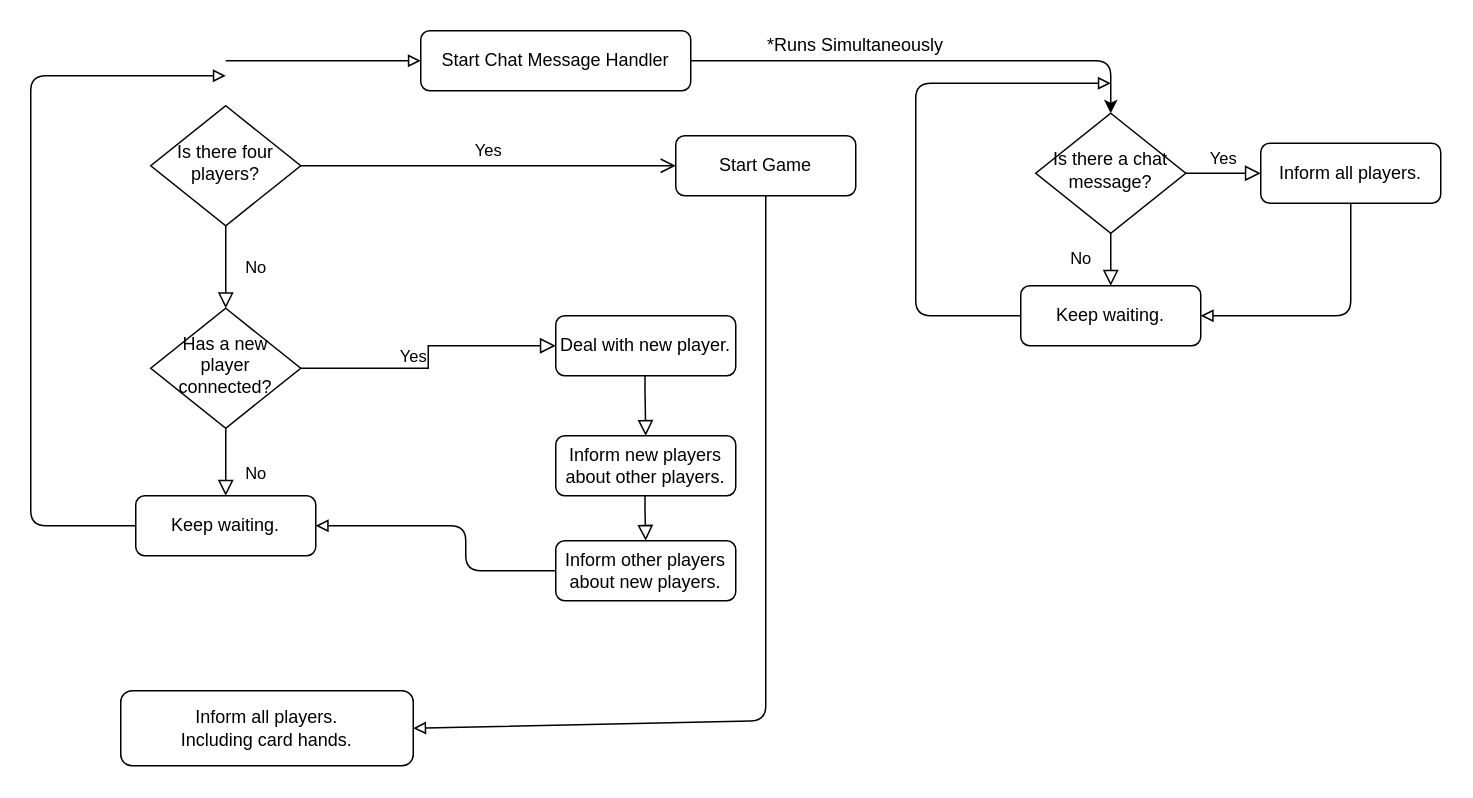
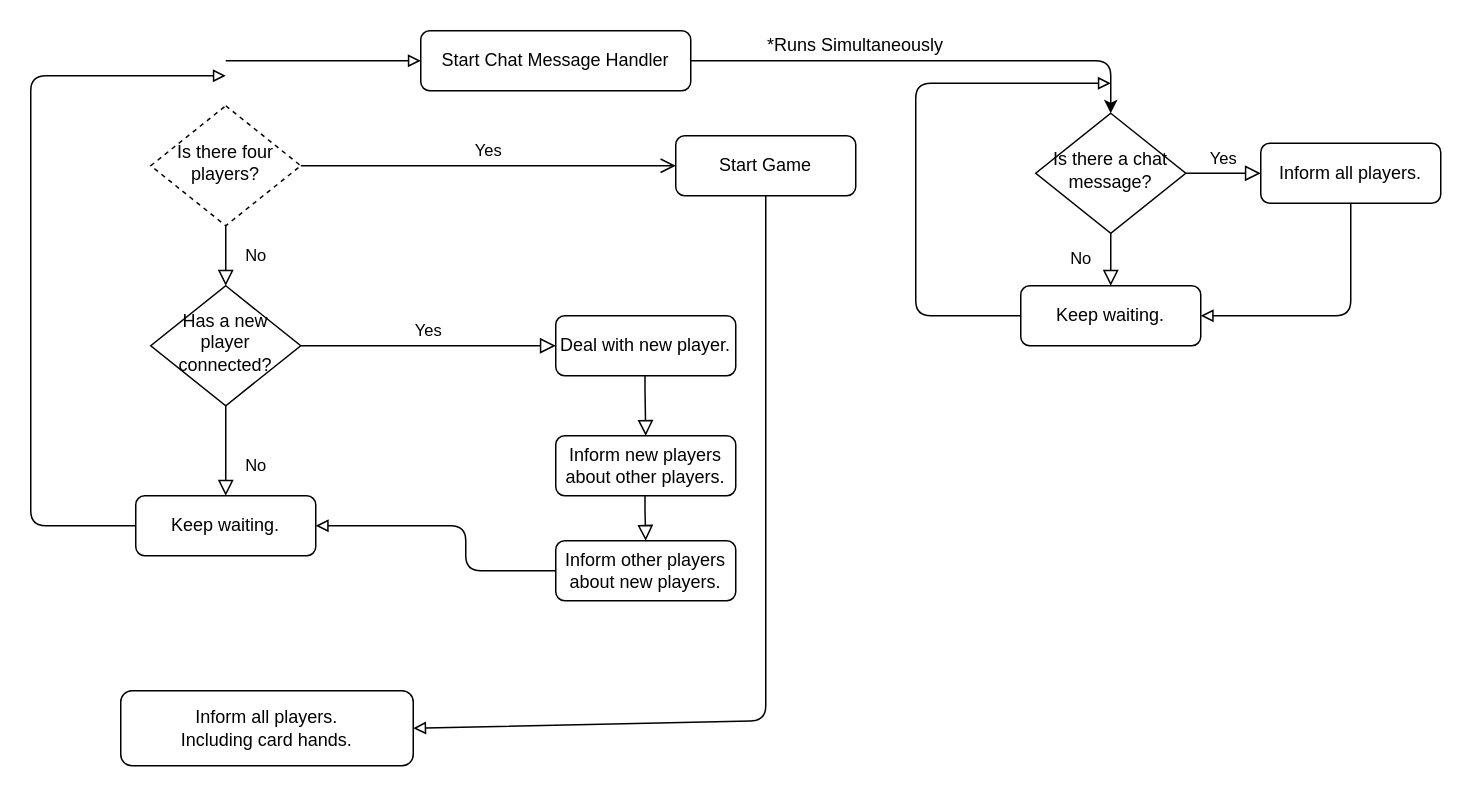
(226, 166) -> (226, 166)
(226, 368) -> (226, 346)
